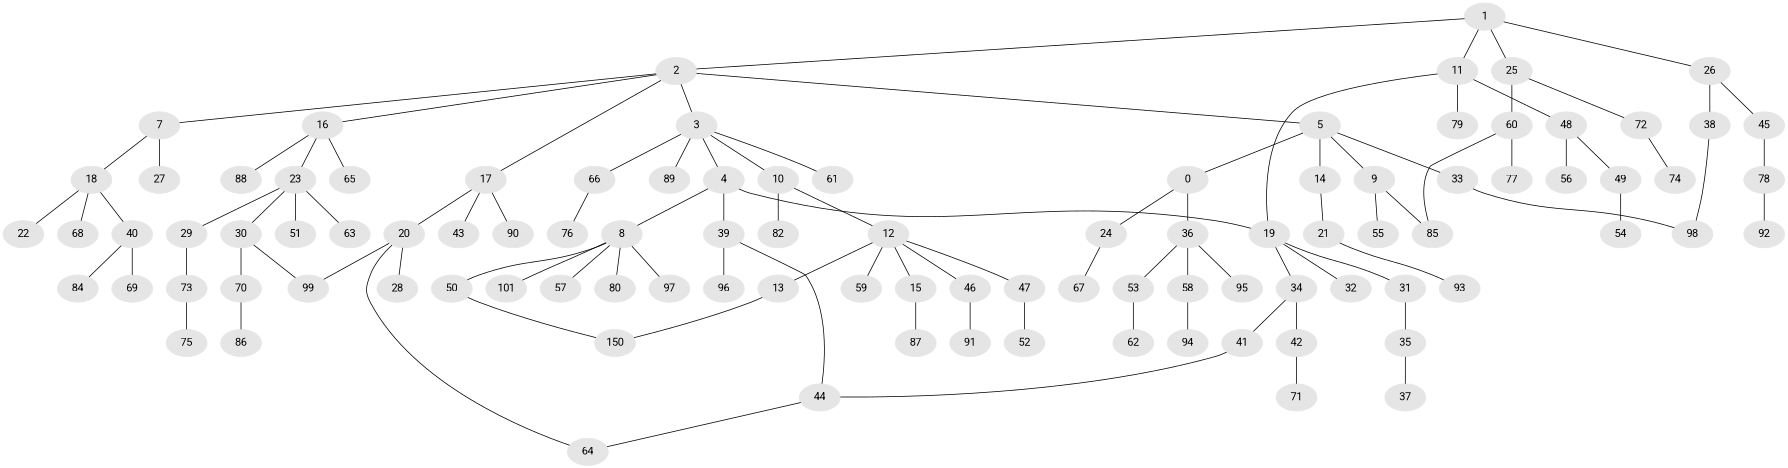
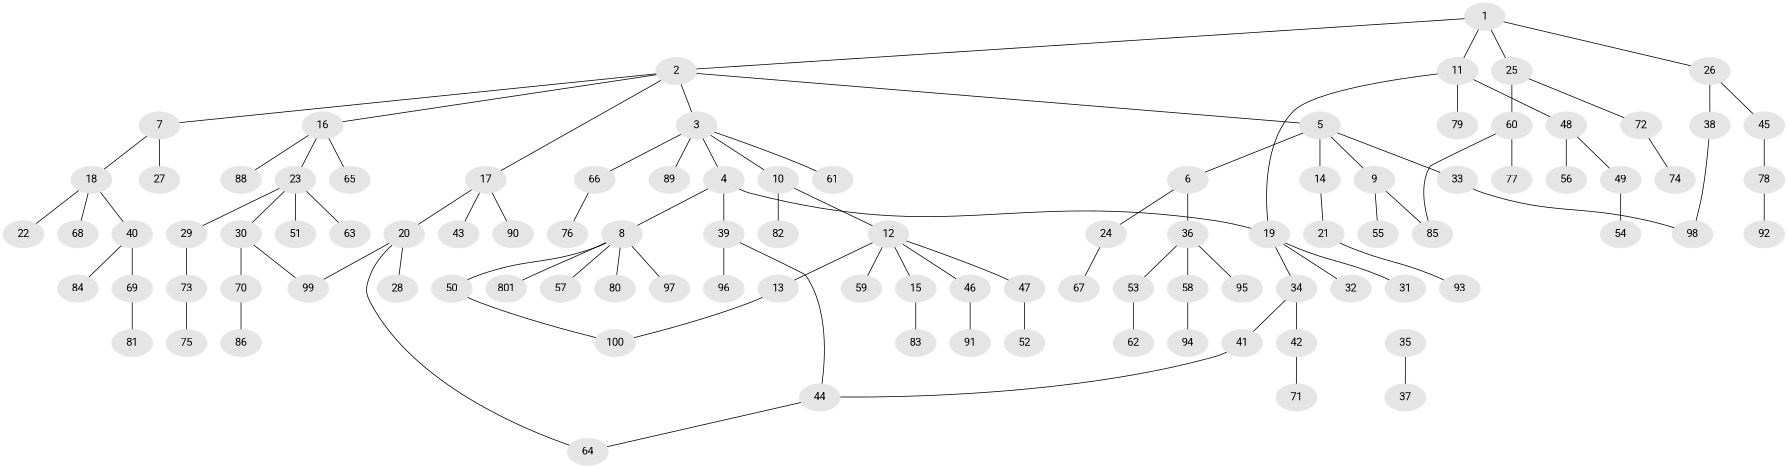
(1188, 180) -> (1188, 180)
(506, 289) -> (506, 289)
(1405, 316) -> none
none -> (132, 343)
(615, 343) -> (615, 343)
(916, 343) -> (916, 343)
